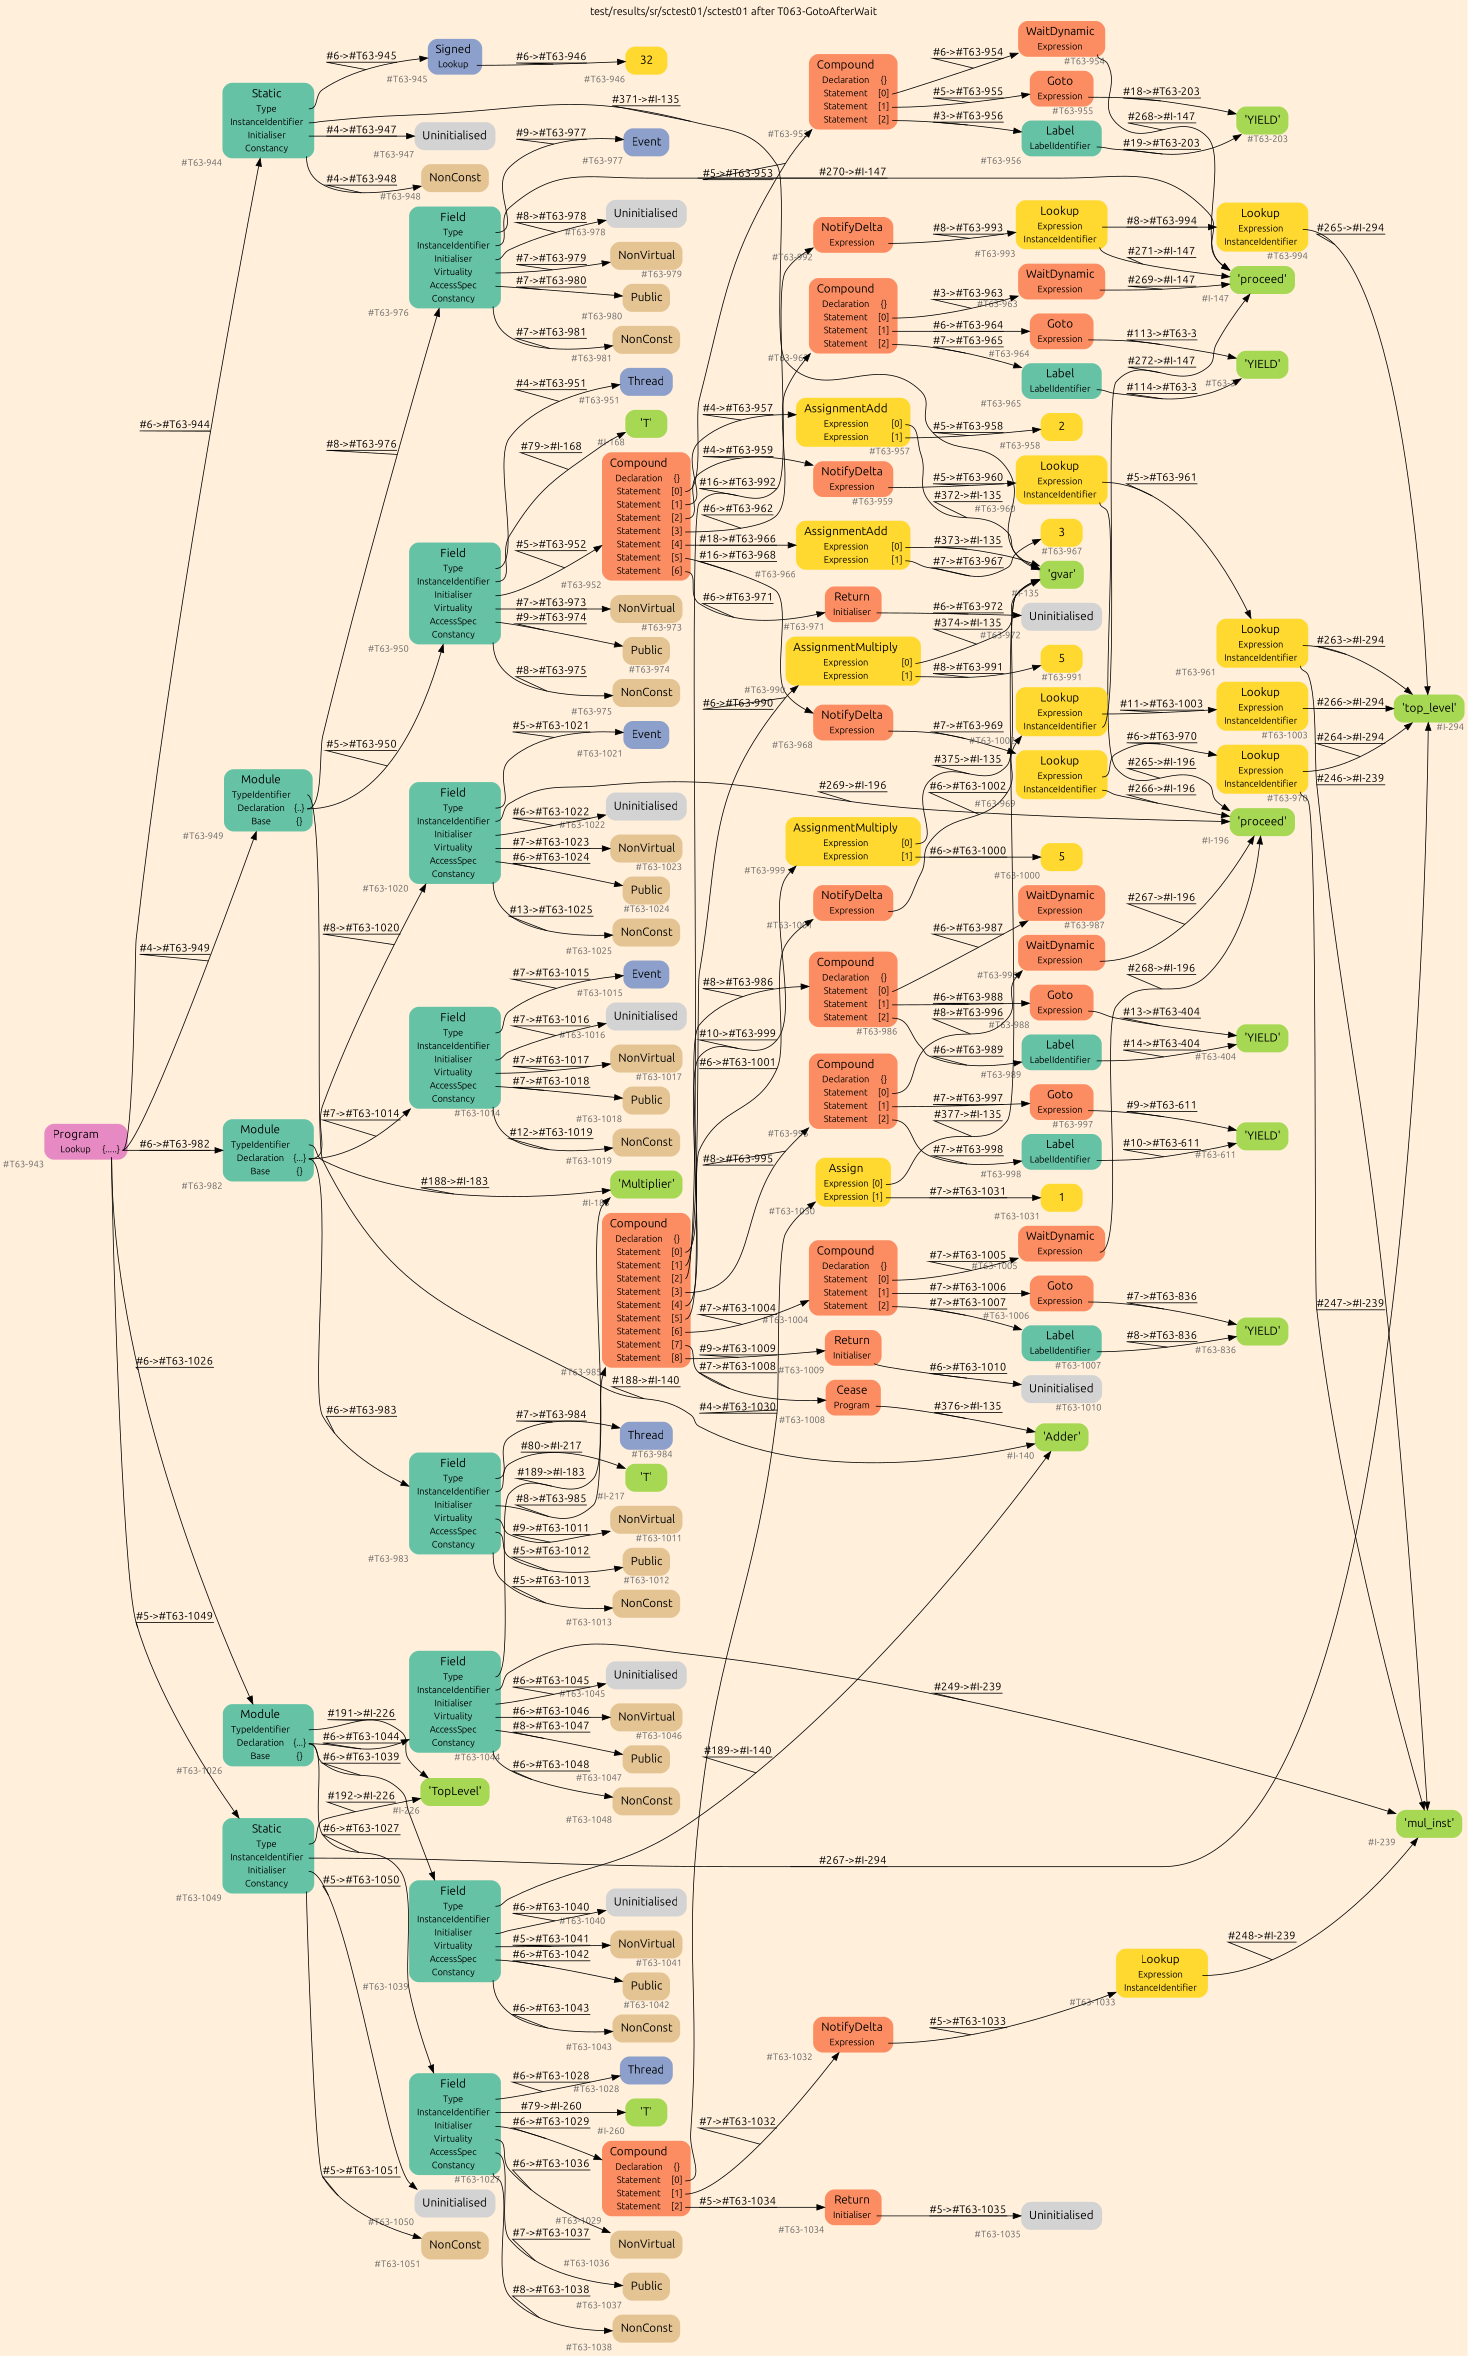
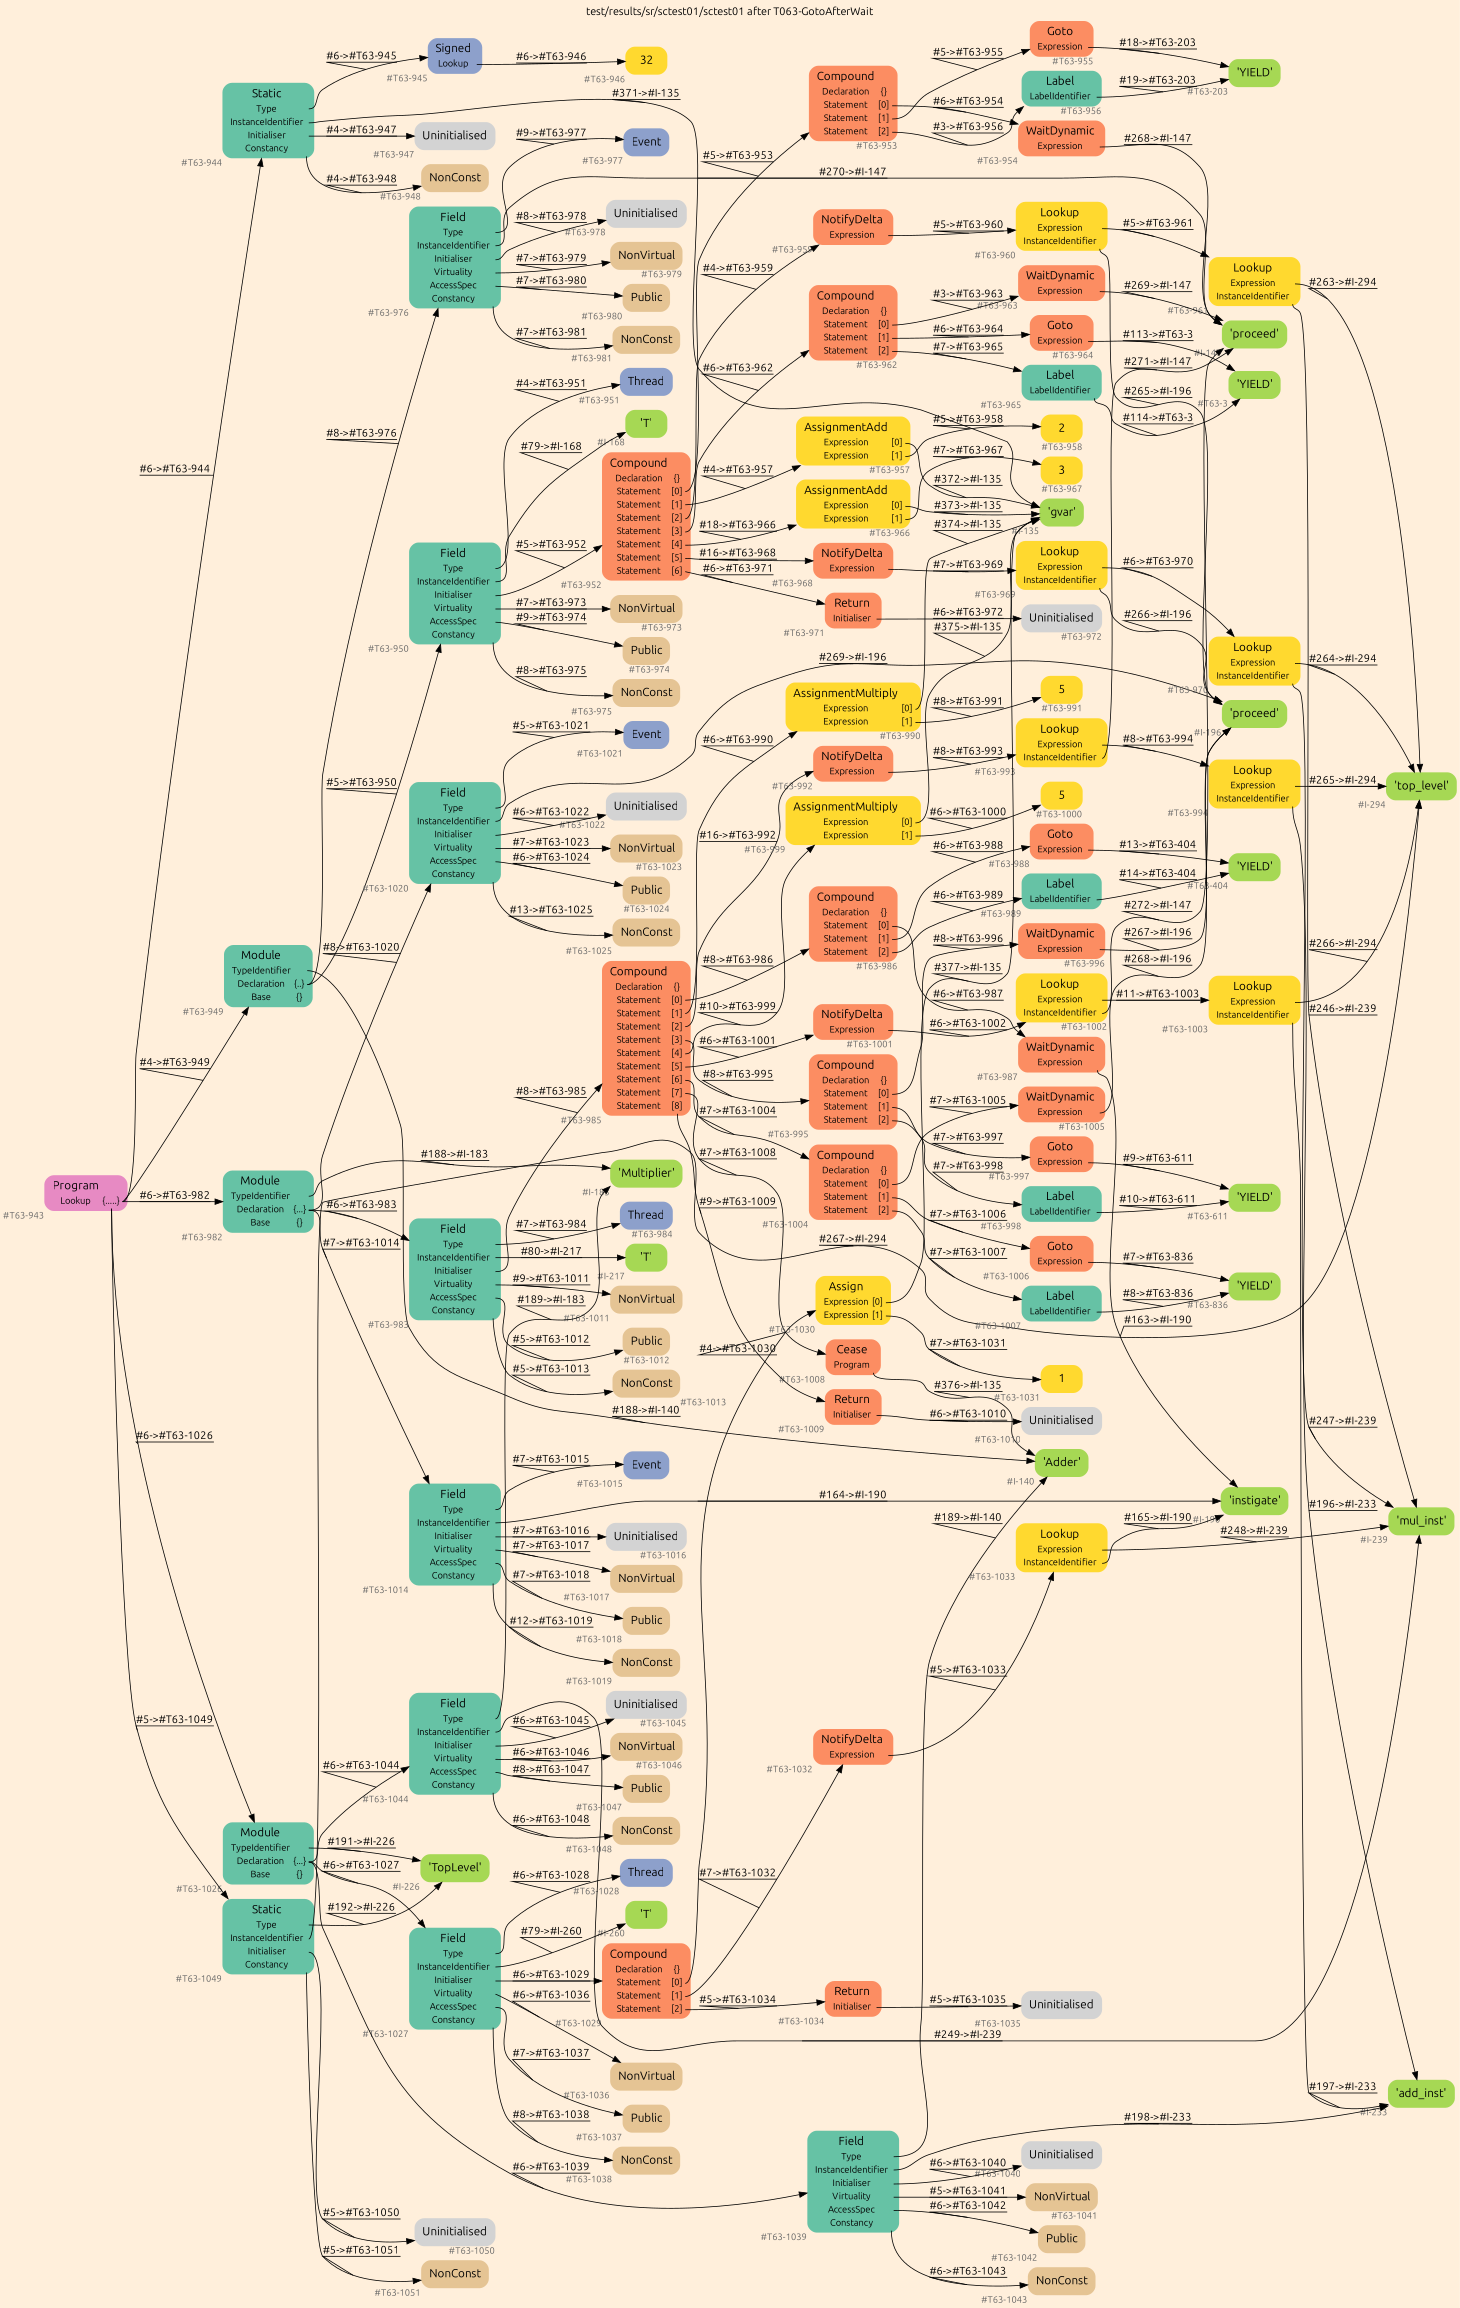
none -> (1255, 1501)
none -> (1421, 2094)
